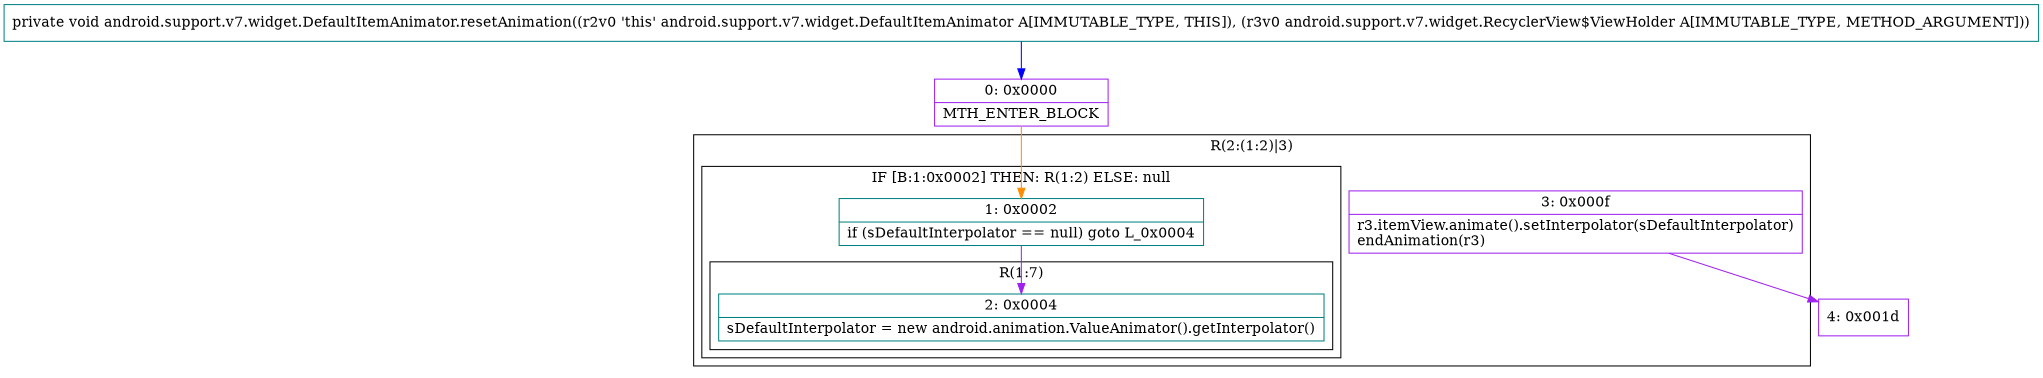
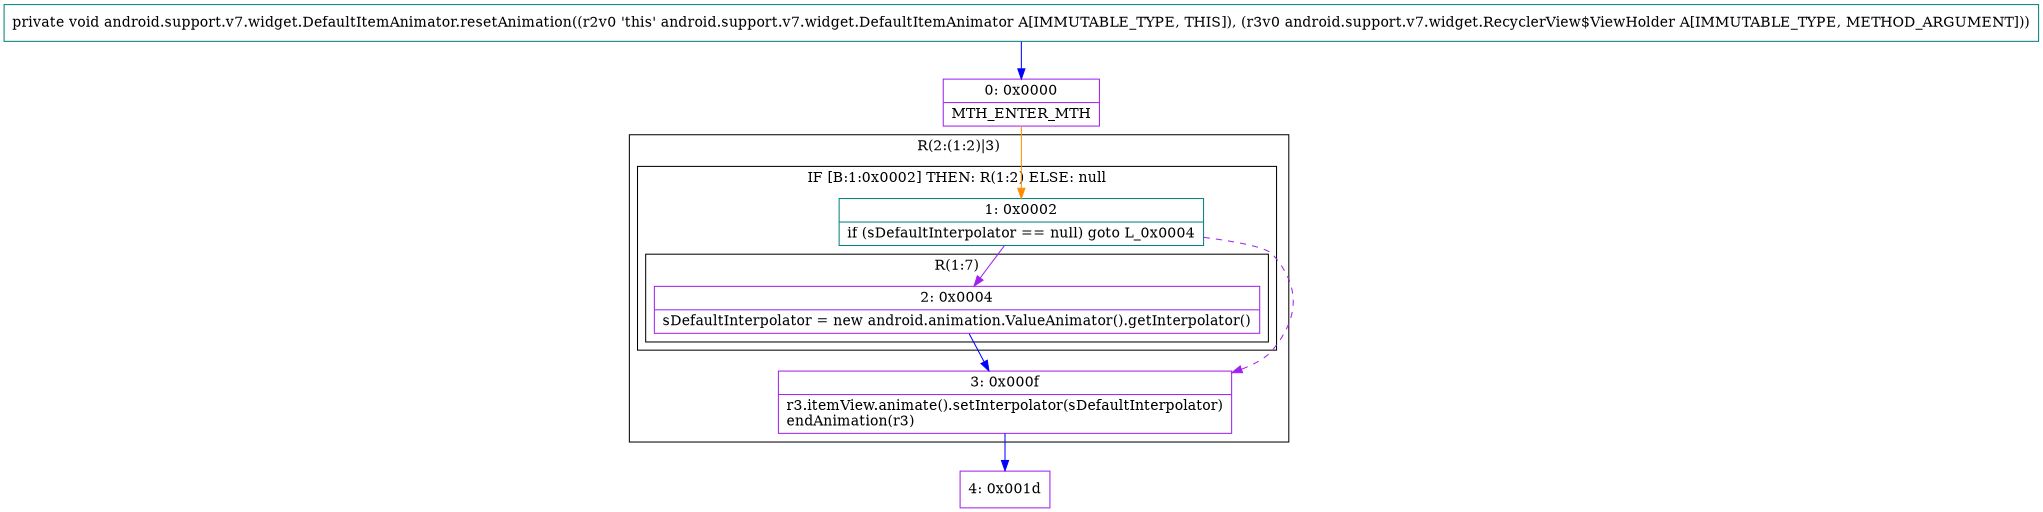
(1021, 114) -> (1021, 114)
none -> (1257, 247)
(1738, 276) -> (1005, 448)
(1021, 317) -> (957, 310)
none -> (977, 348)
